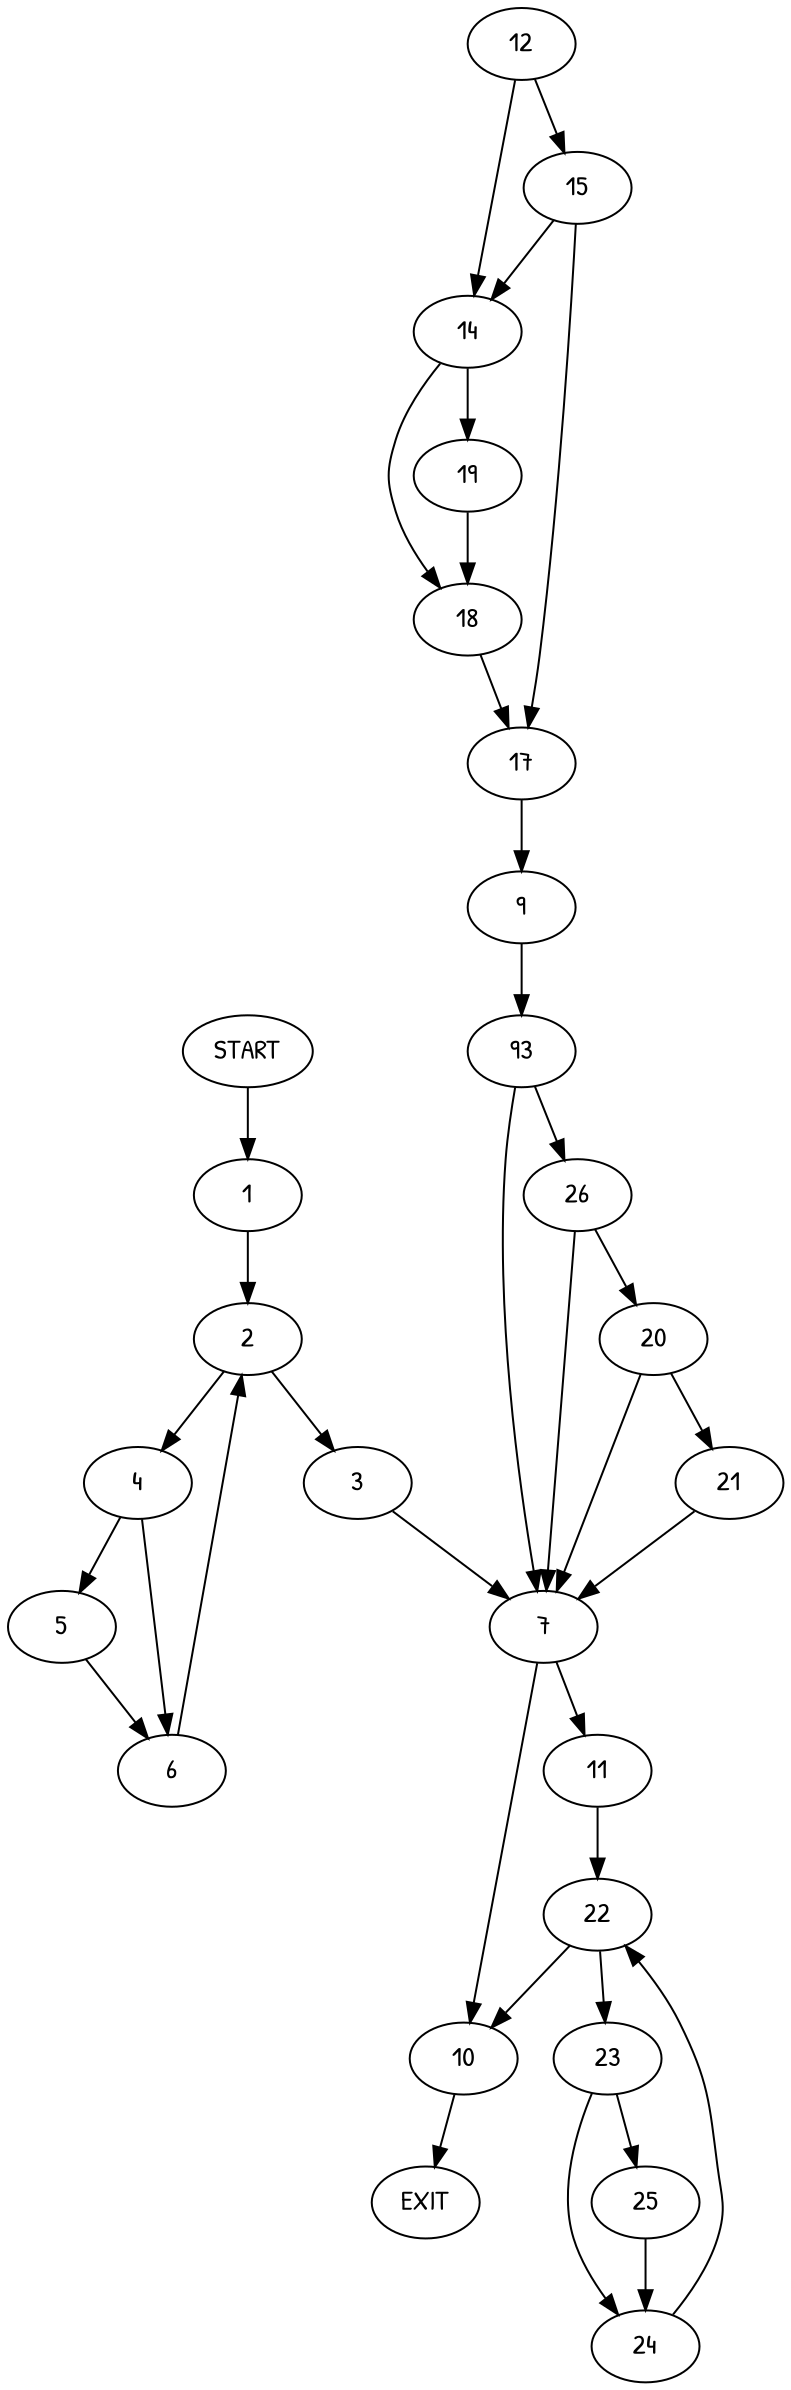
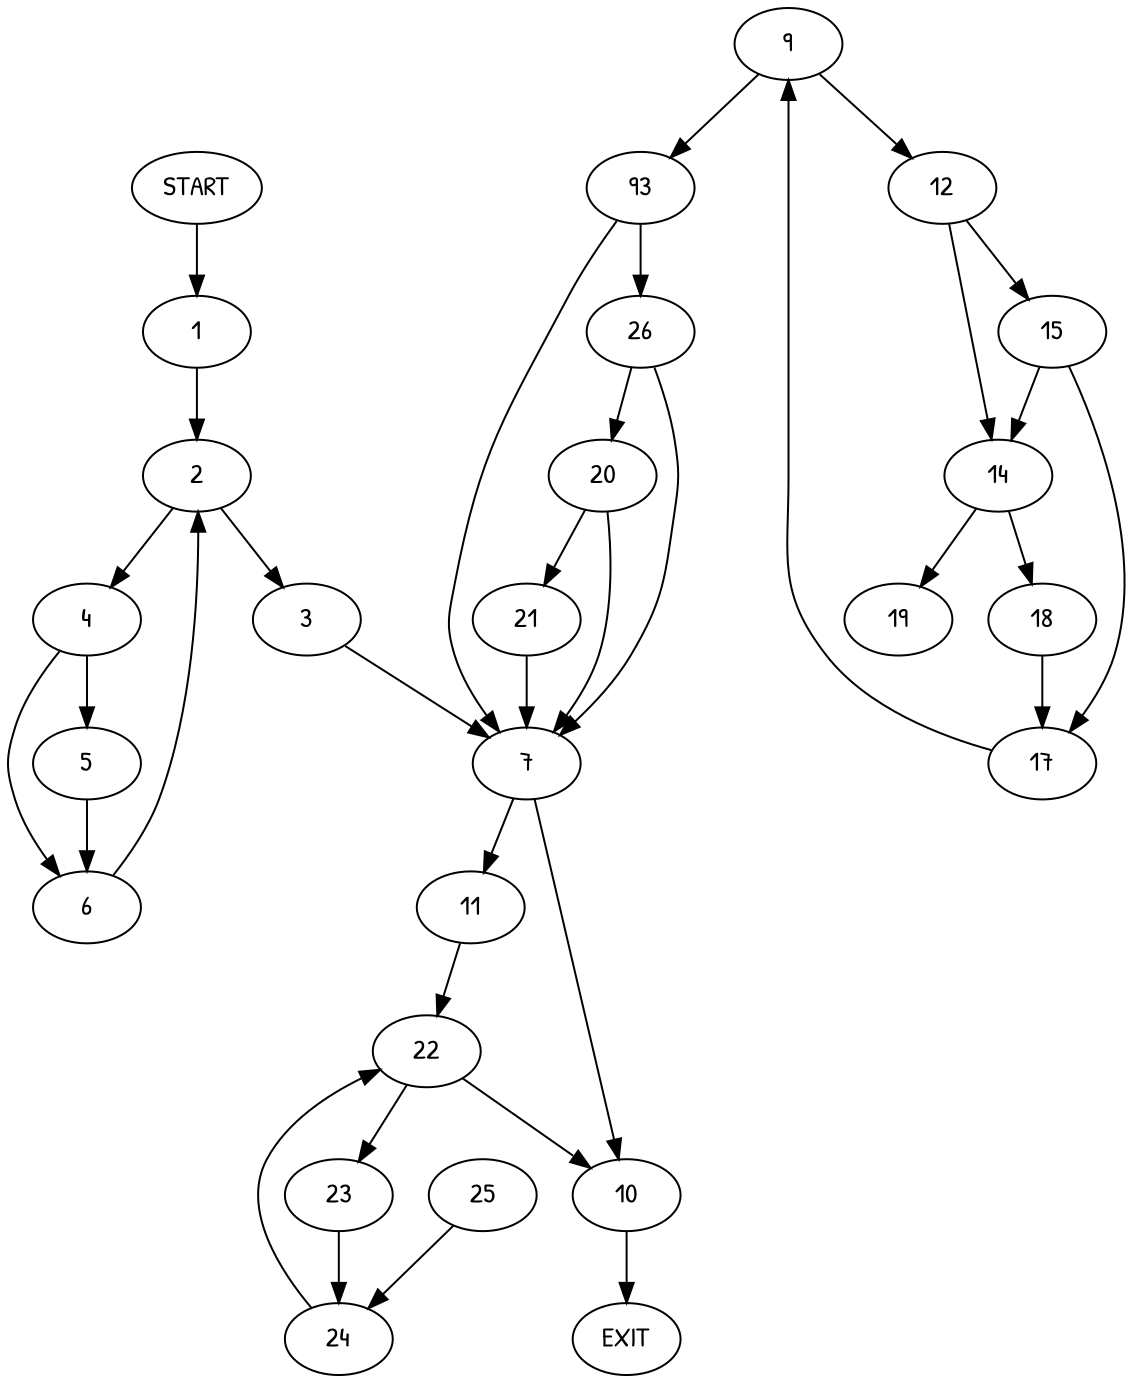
none -> (858, 109)
(468, 538) -> none
(624, 2121) -> none
